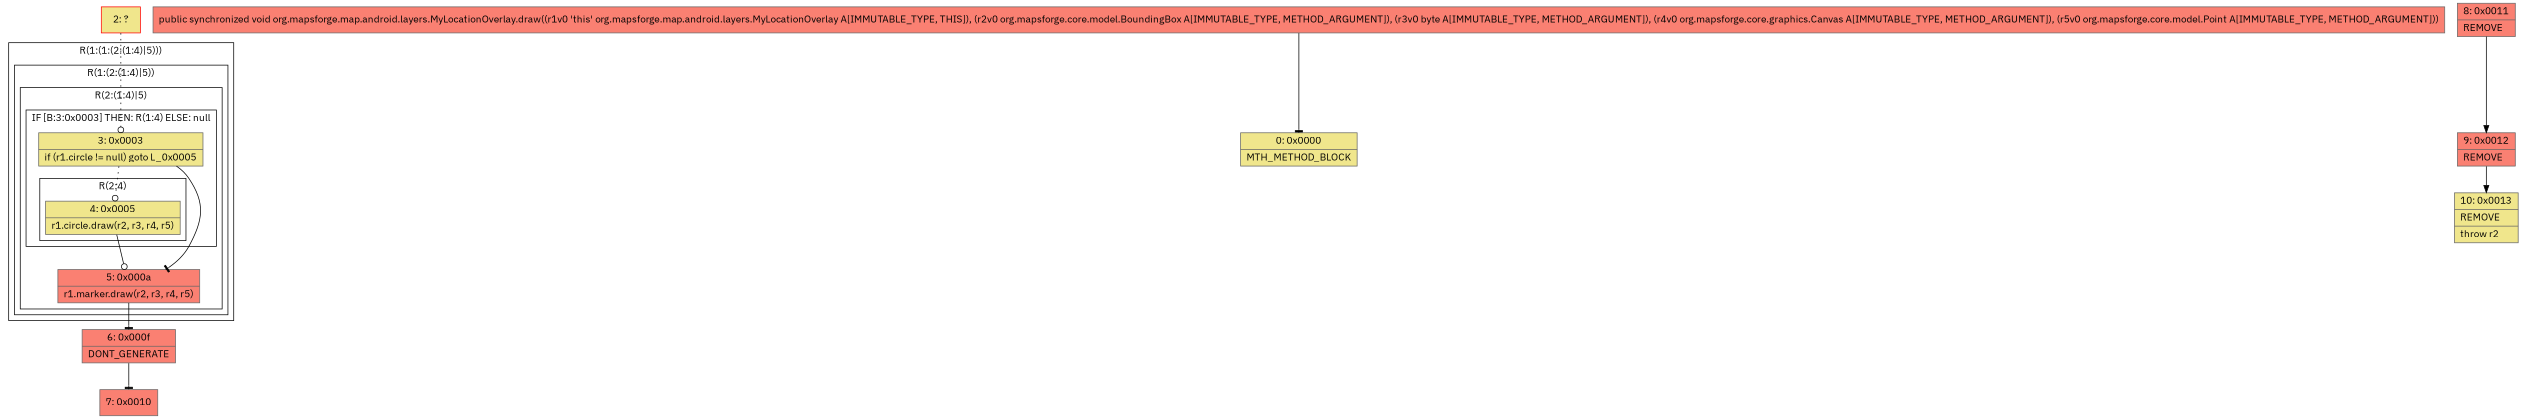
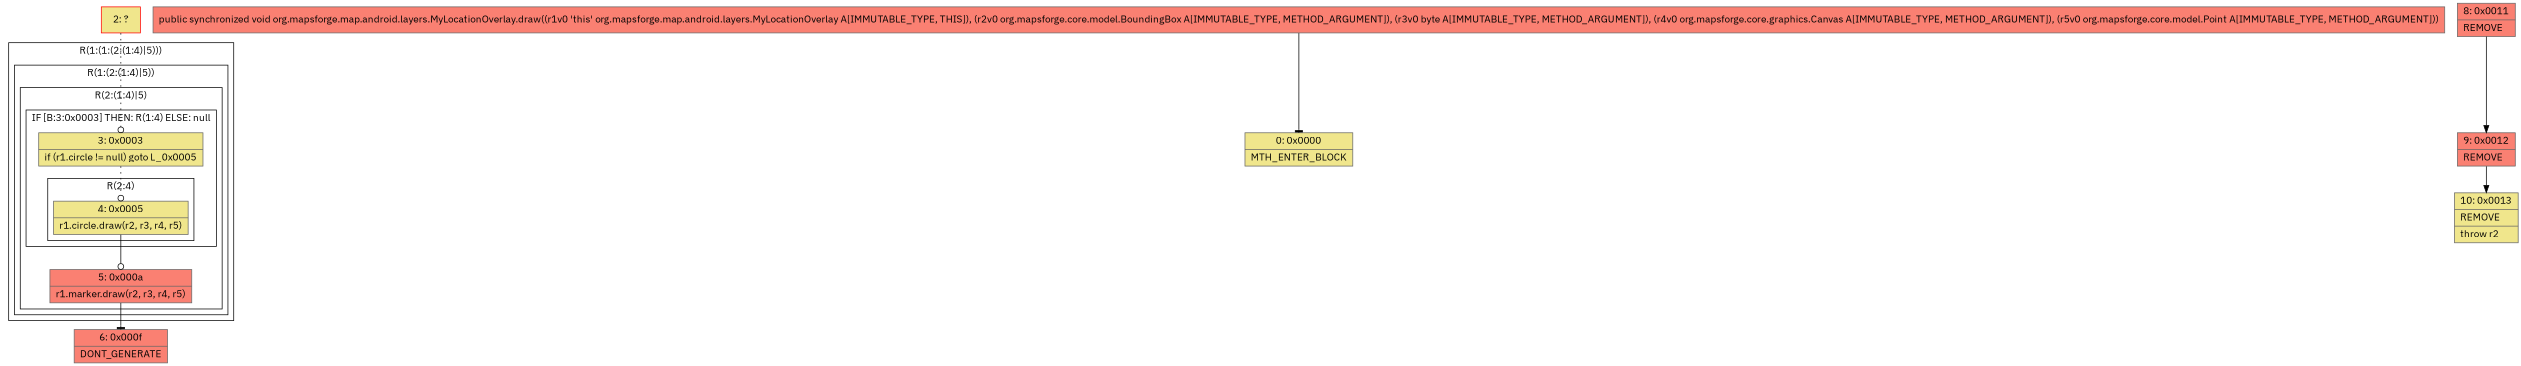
(1299, 157) -> (1299, 157)
(200, 218) -> none
(129, 403) -> none
